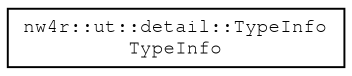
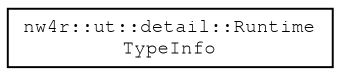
(176, 38) -> (170, 38)
